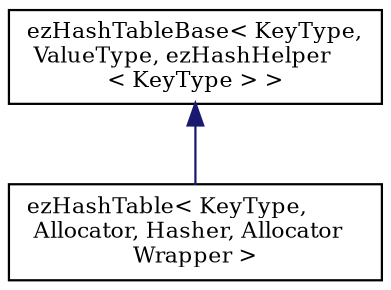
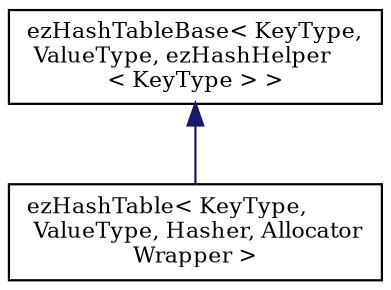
(195, 232) -> (195, 232)
